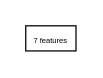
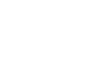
(51, 38) -> none
